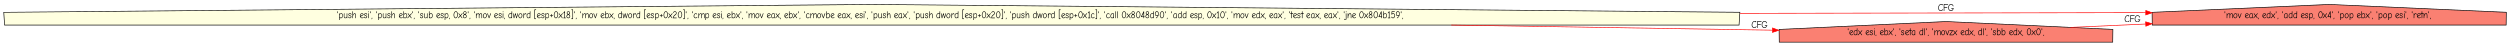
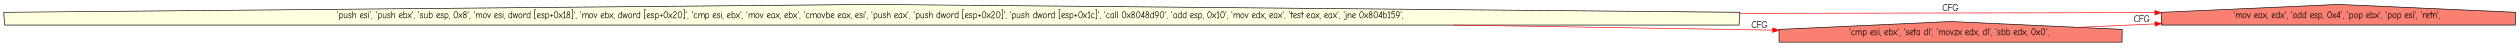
(1946, 33) -> (1951, 33)
